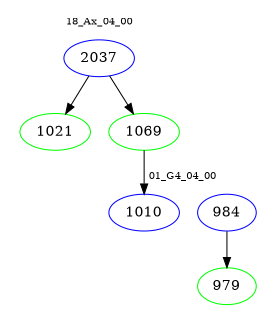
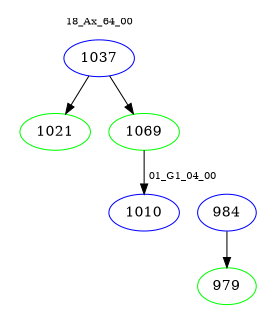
(100, 22) -> (100, 22)
(99, 58) -> (99, 58)
(183, 176) -> (183, 176)
